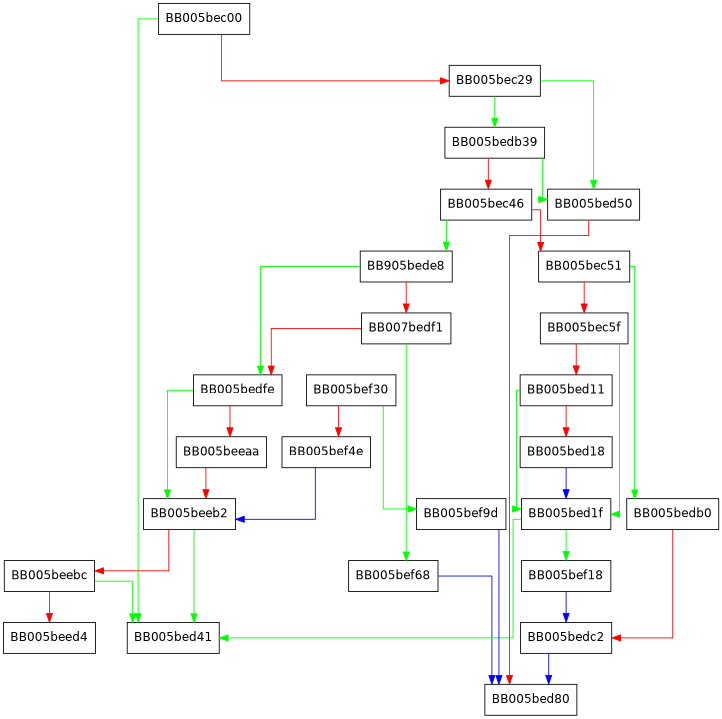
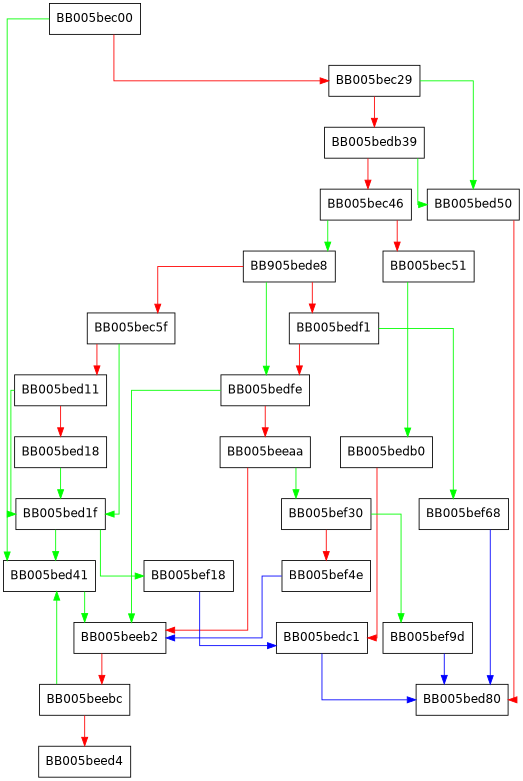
(495, 107) -> (374, 107)
(584, 293) -> (182, 267)
(406, 328) -> (334, 328)
none -> (296, 479)
(566, 479) -> (61, 479)
(194, 572) -> (85, 603)
(566, 638) -> (322, 638)
